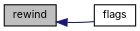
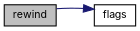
(81, 22) -> (70, 8)
